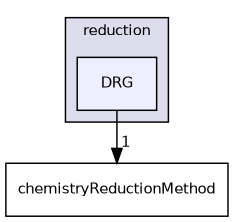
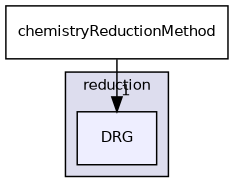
(117, 131) -> (117, 81)
